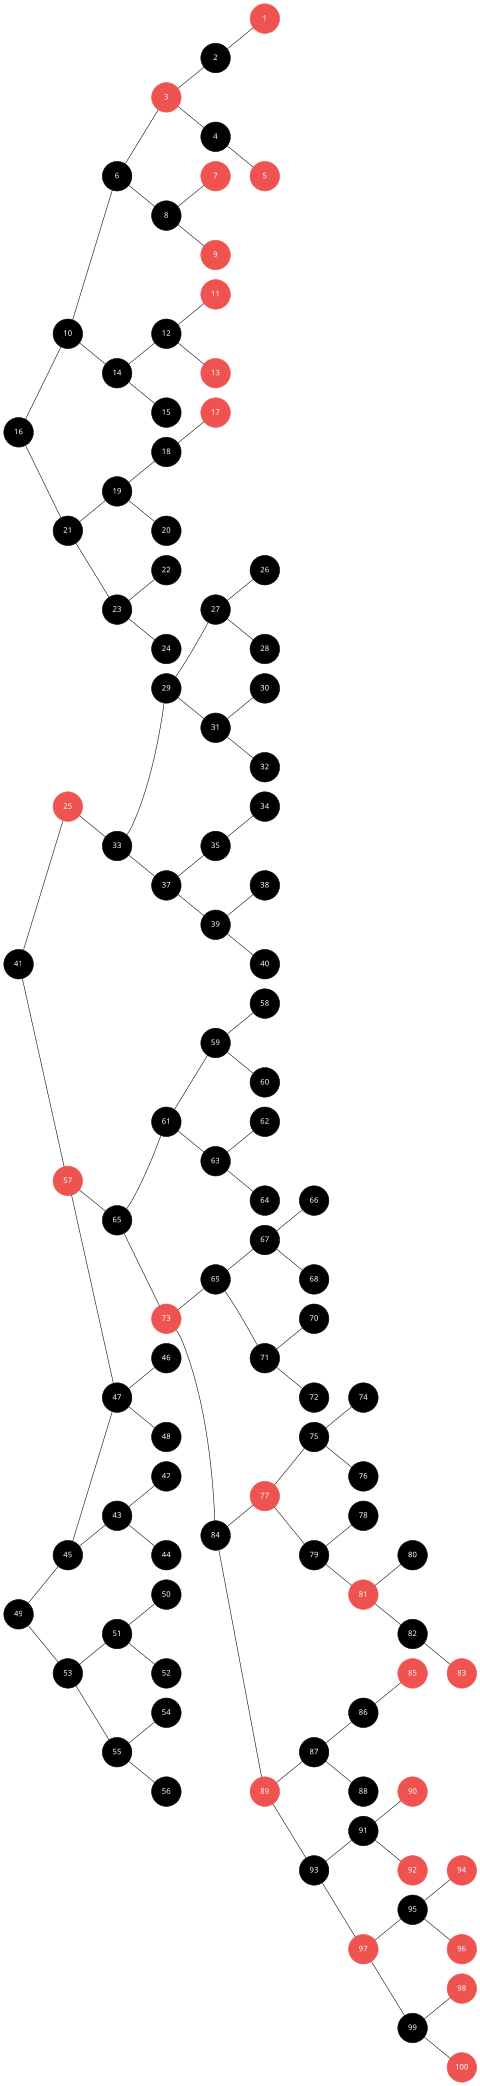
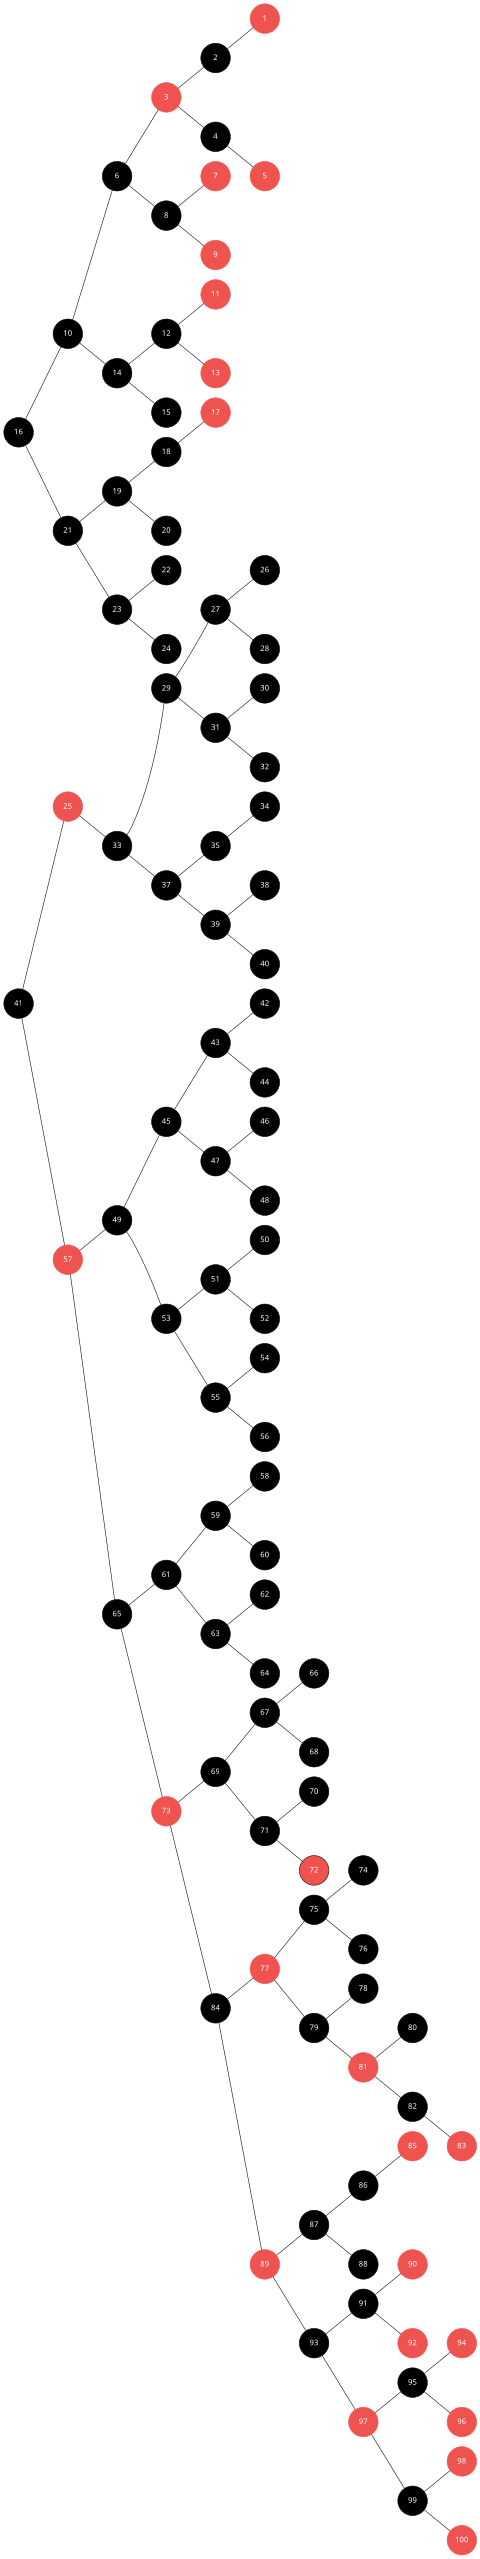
(92, 1289) -> (93, 1240)
(314, 1398) -> (314, 1870)
